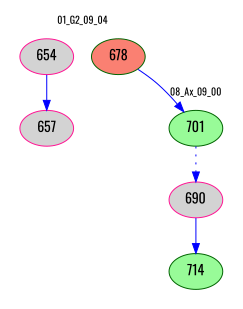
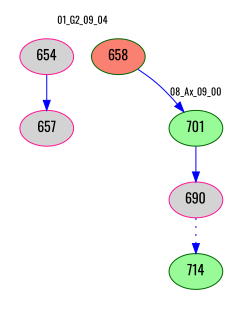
(118, 57) -> (118, 57)
(196, 159) -> (196, 159)
(196, 231) -> (196, 231)
